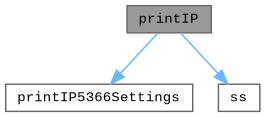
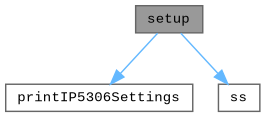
(169, 19) -> (169, 19)
(99, 98) -> (99, 98)
